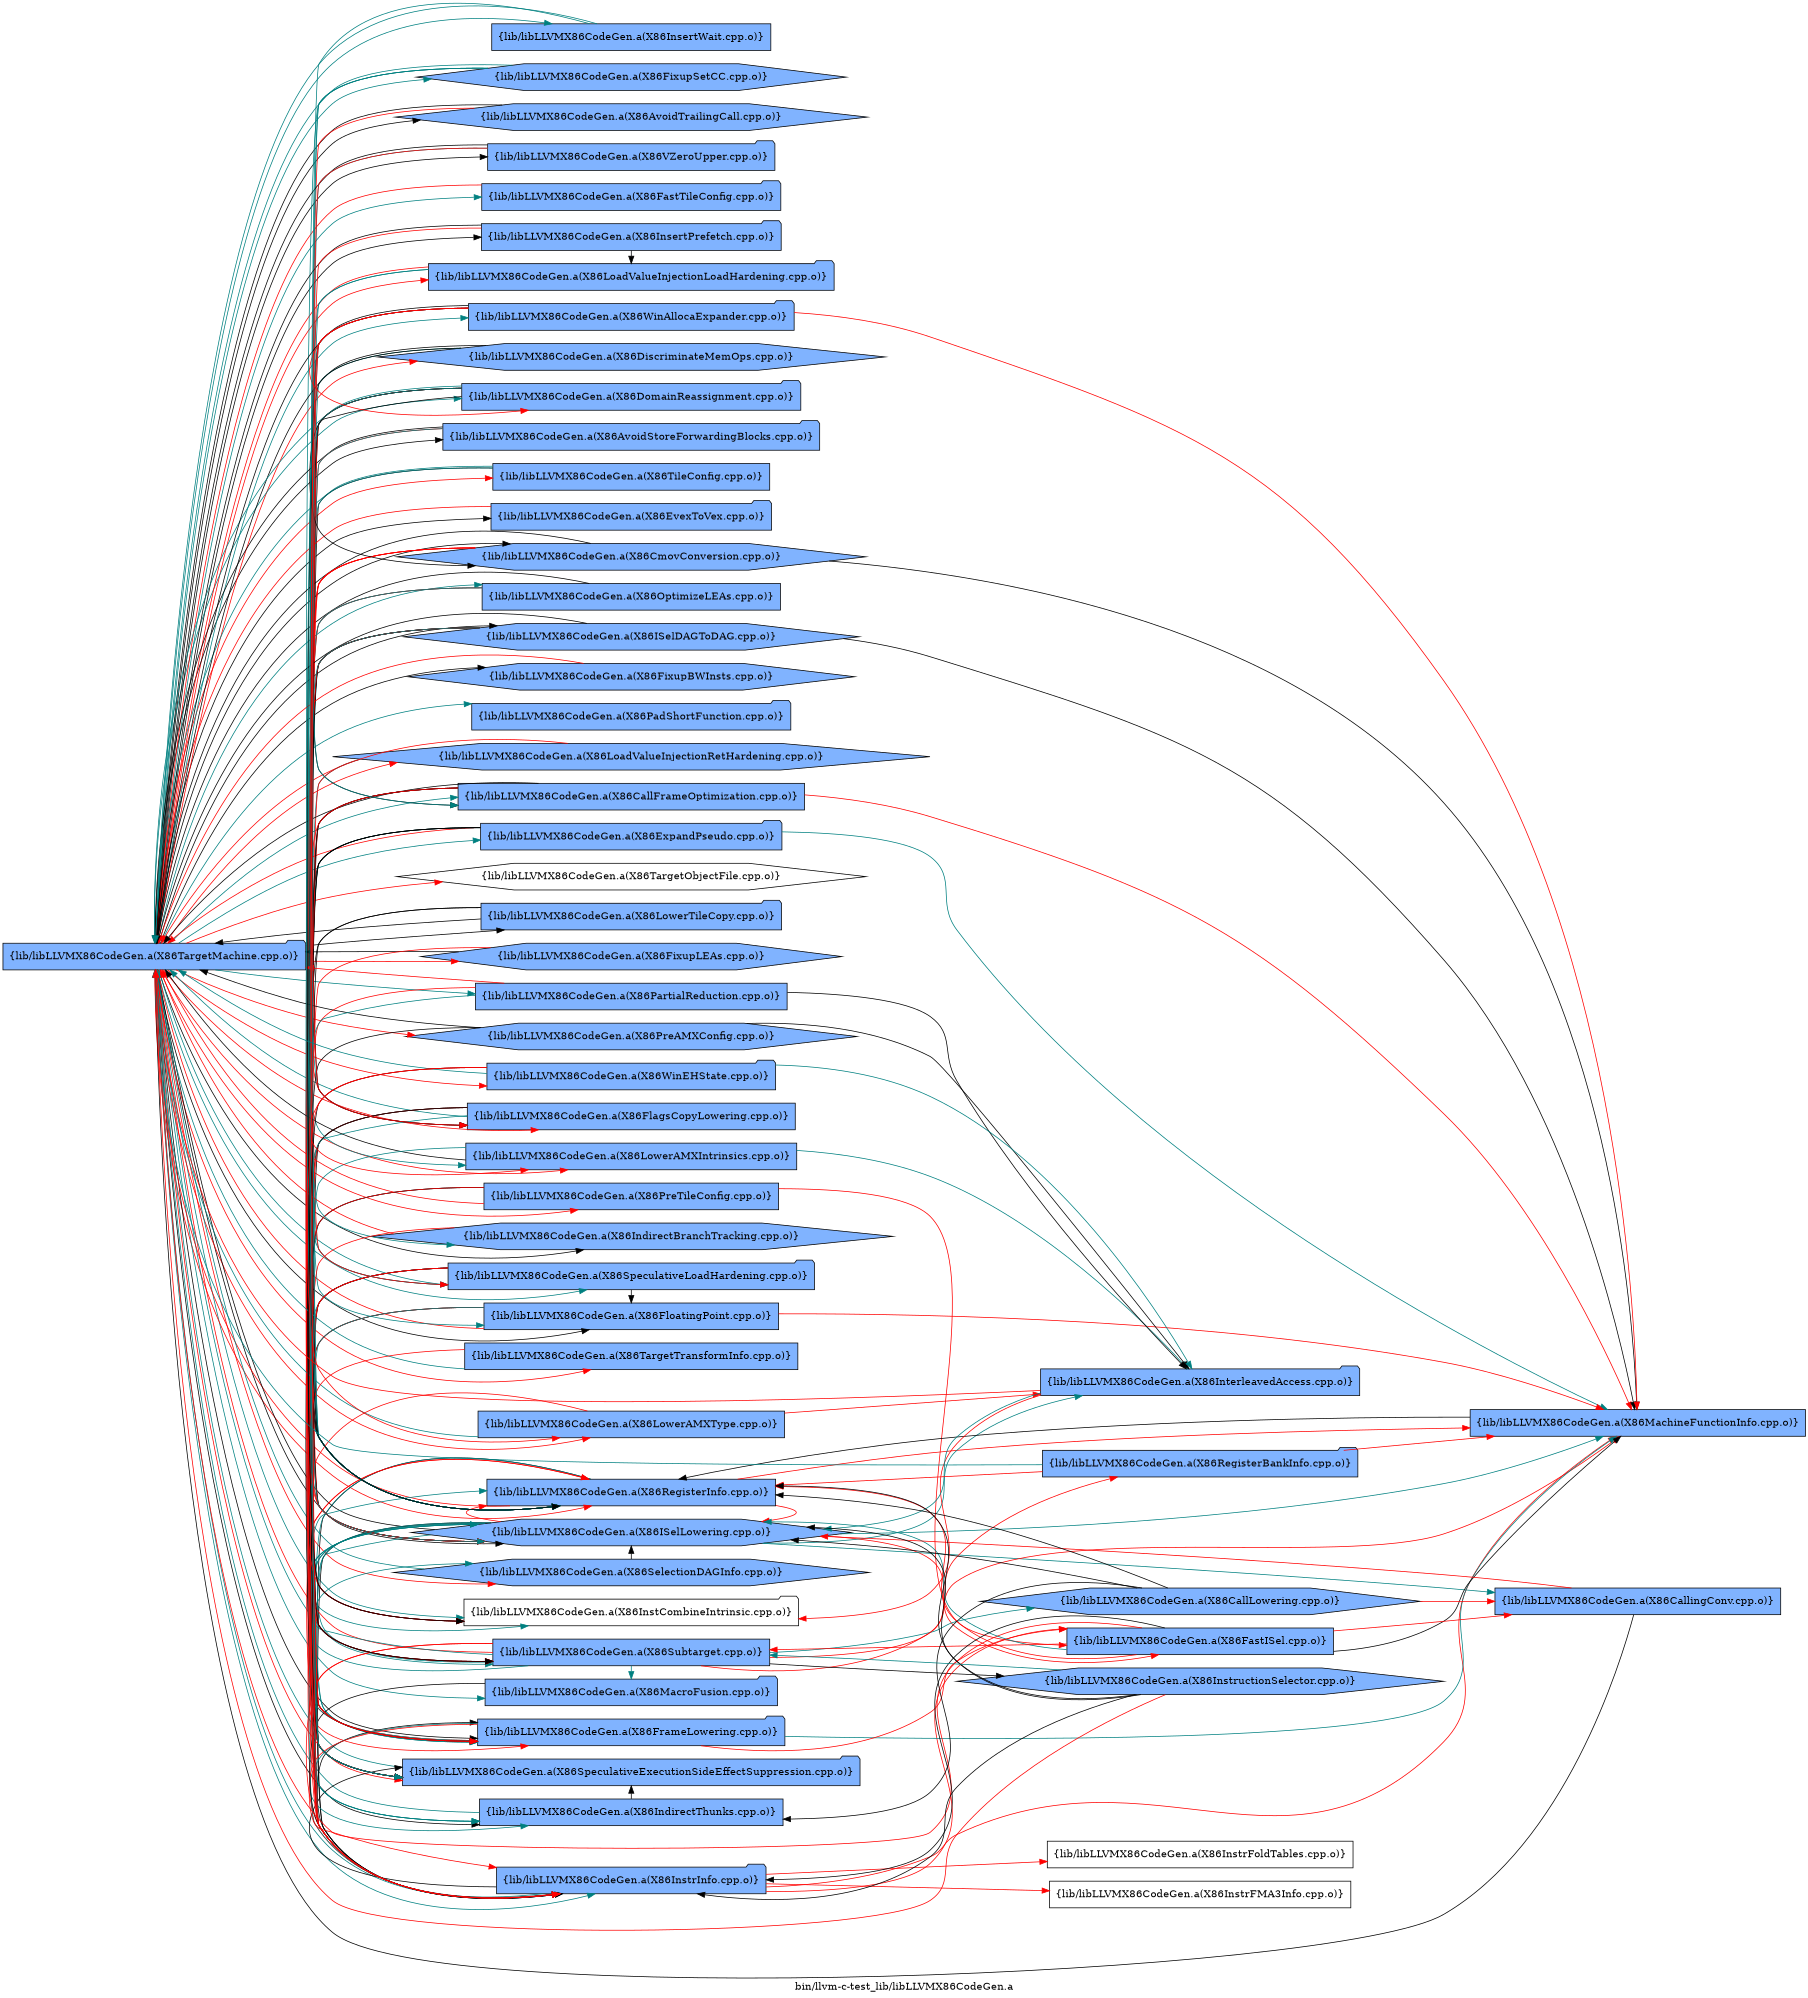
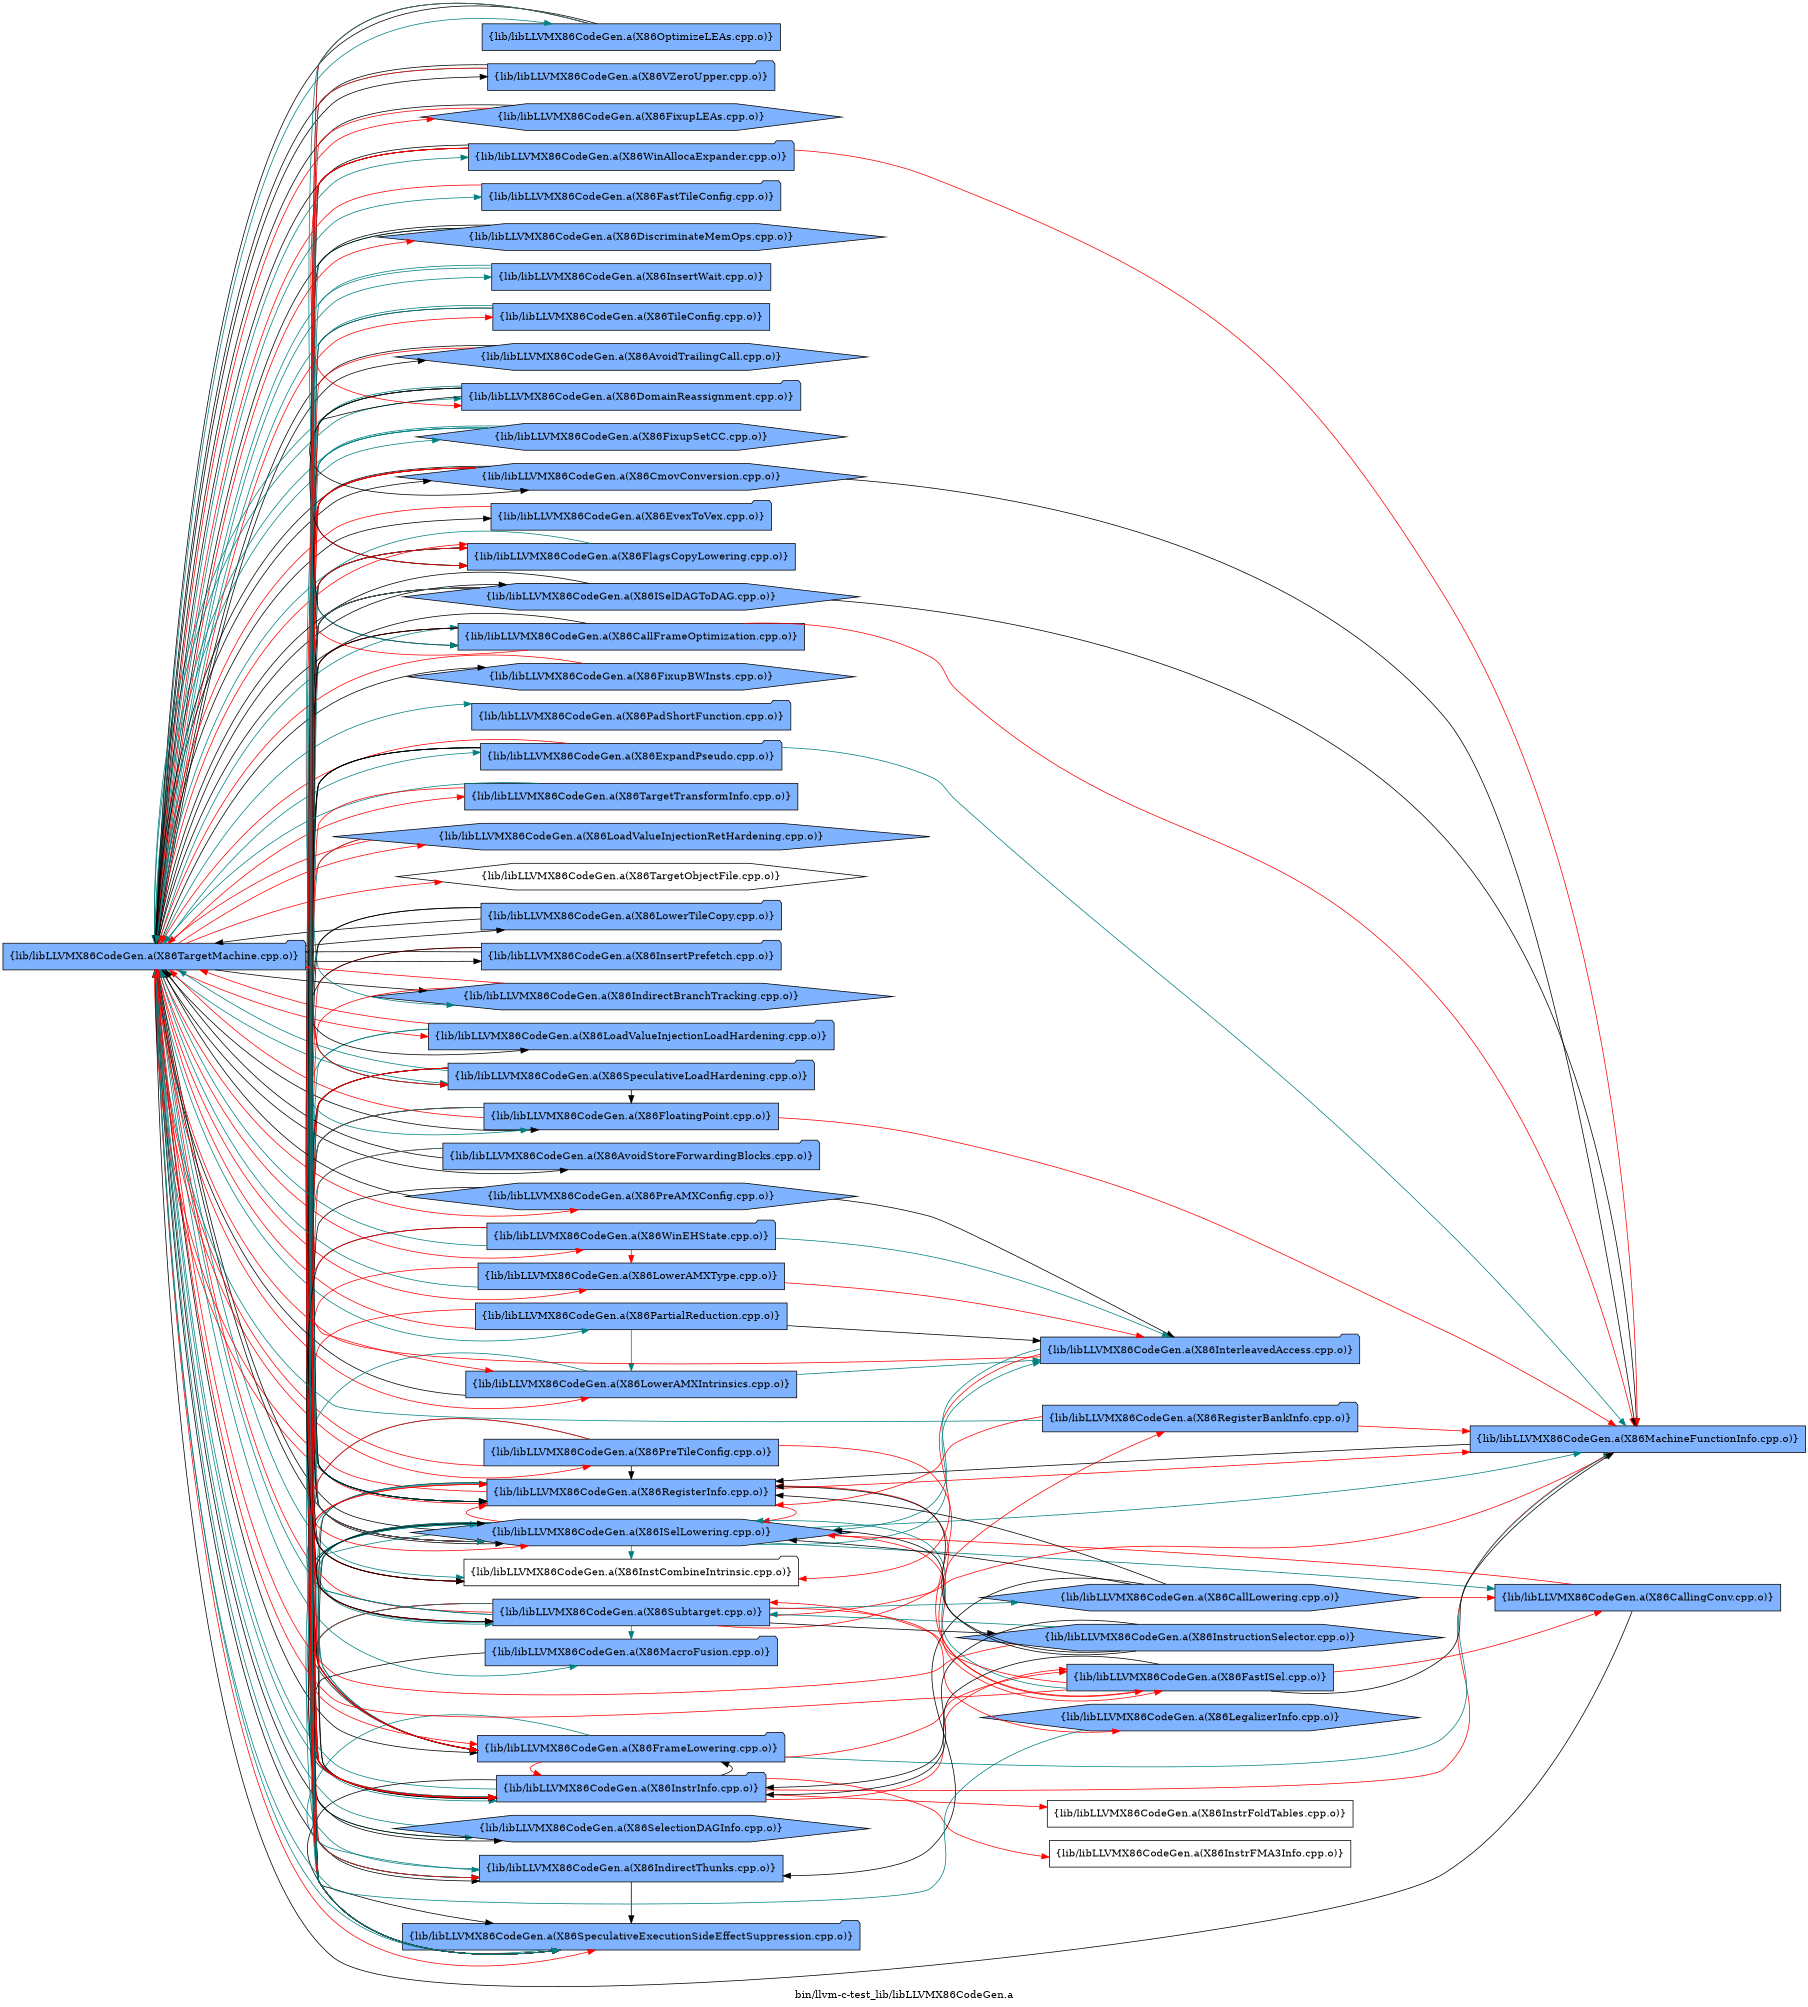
(309, 1046) -> (308, 1006)
none -> (312, 1171)
(265, 1445) -> (264, 1688)
none -> (1200, 1718)
